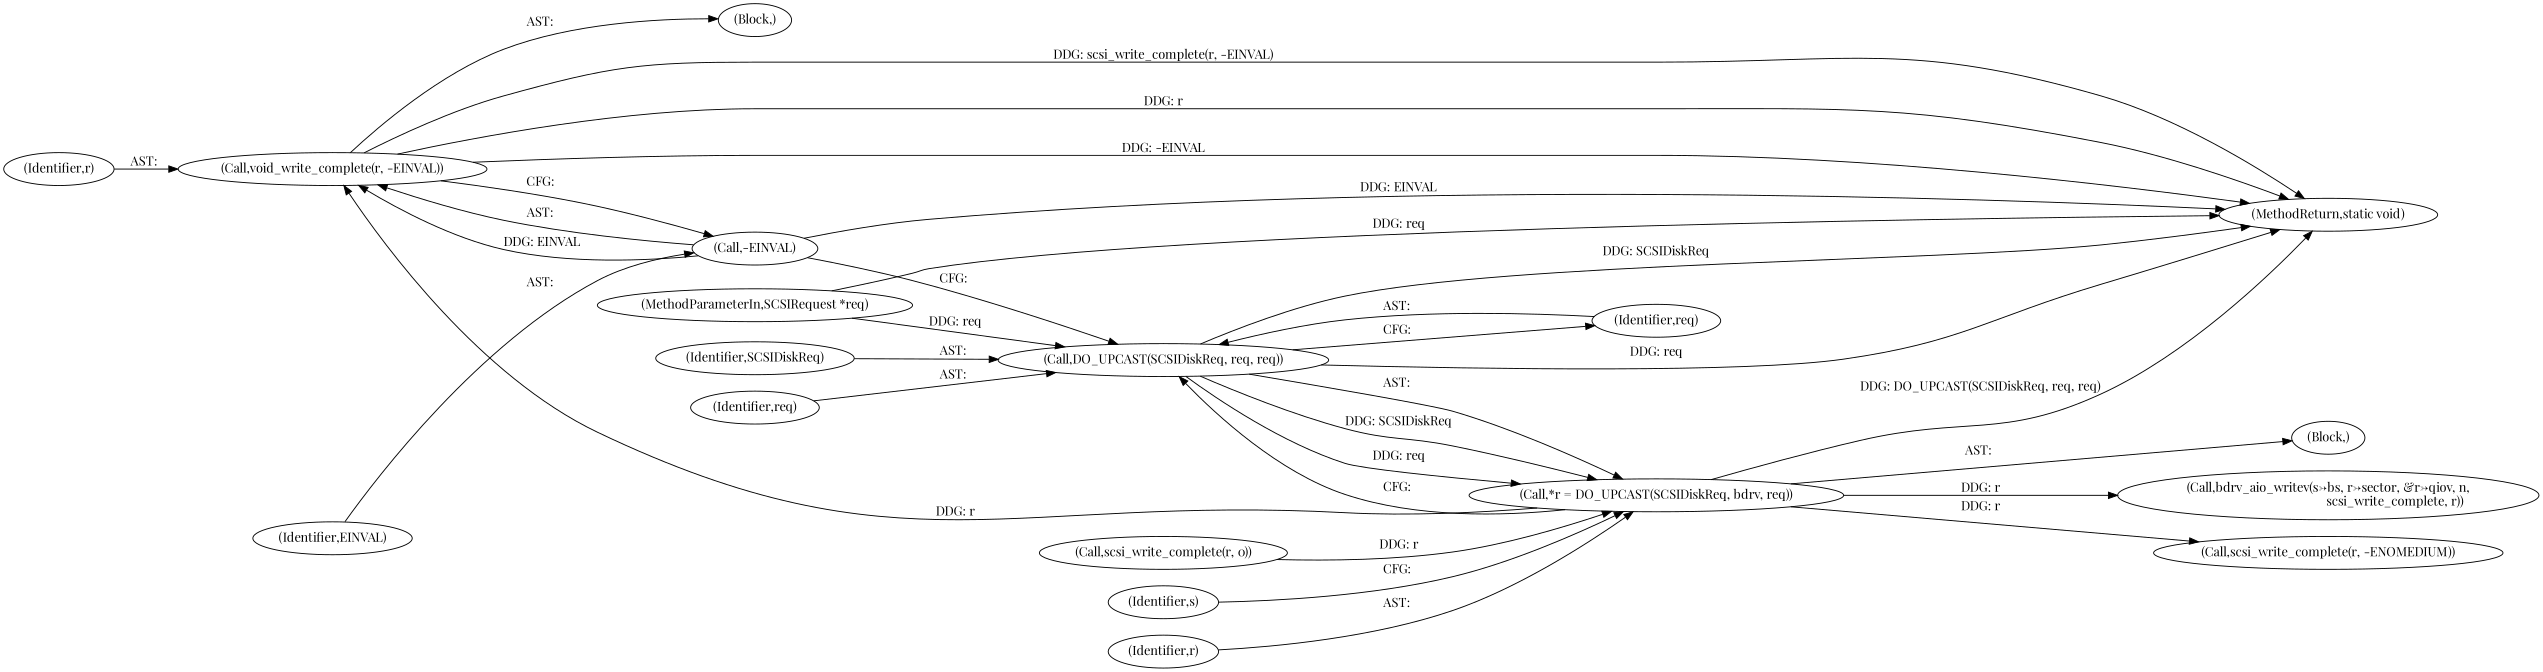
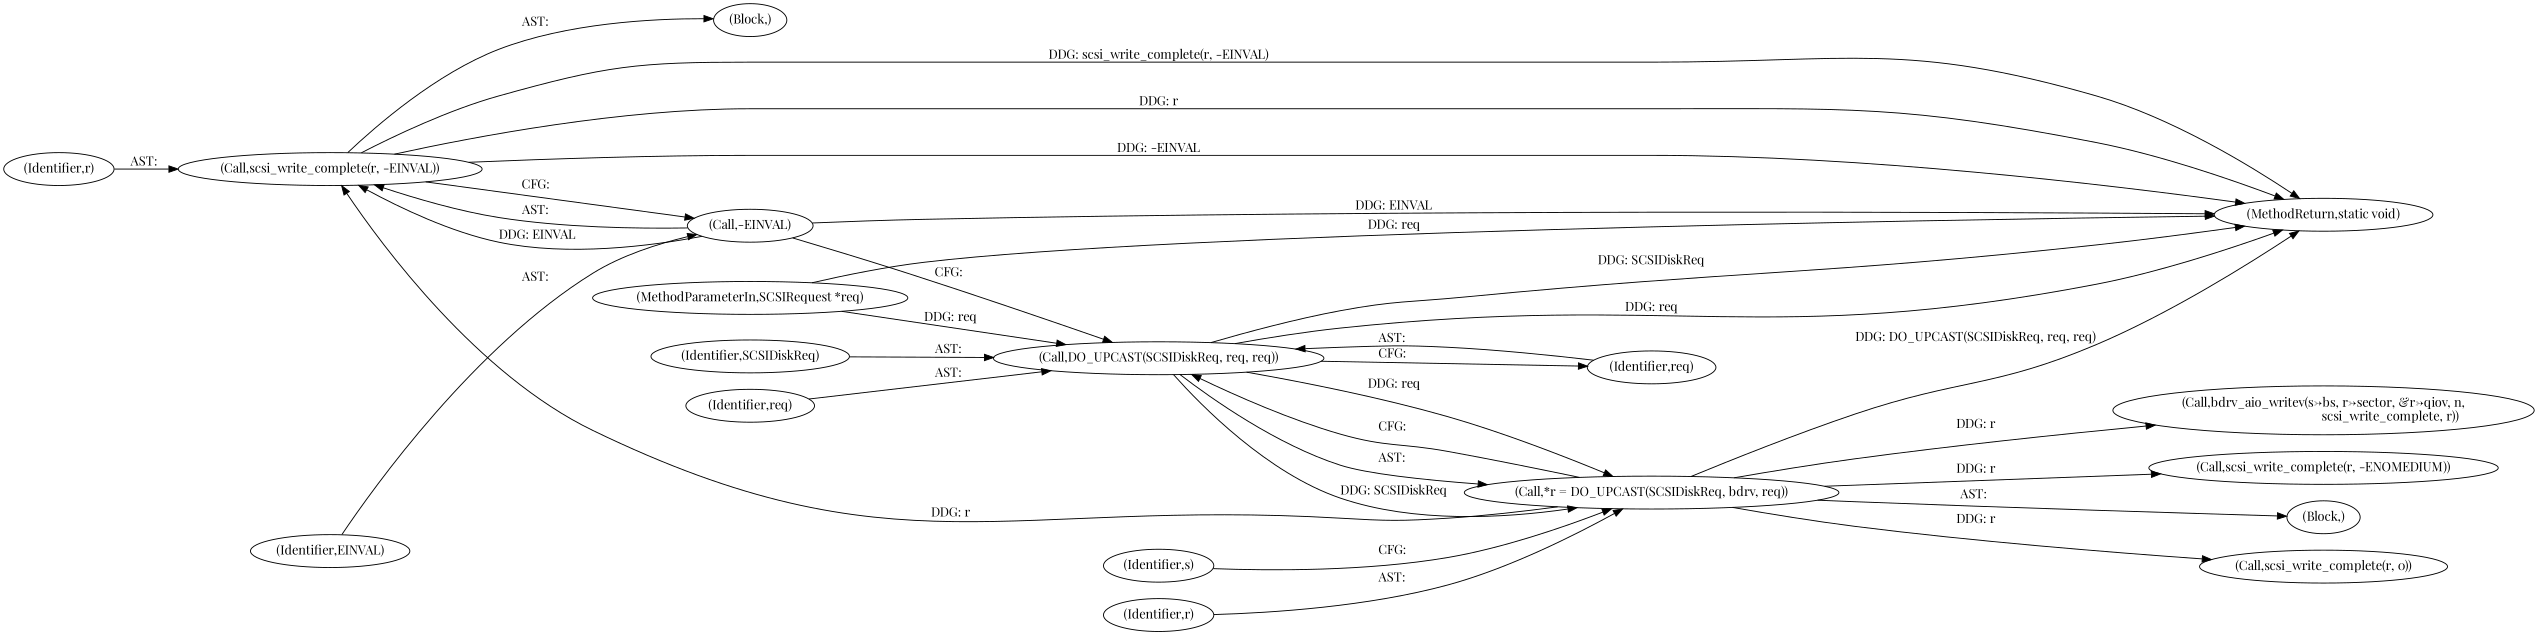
(333, 169) -> (330, 169)
(1442, 553) -> (1967, 539)
